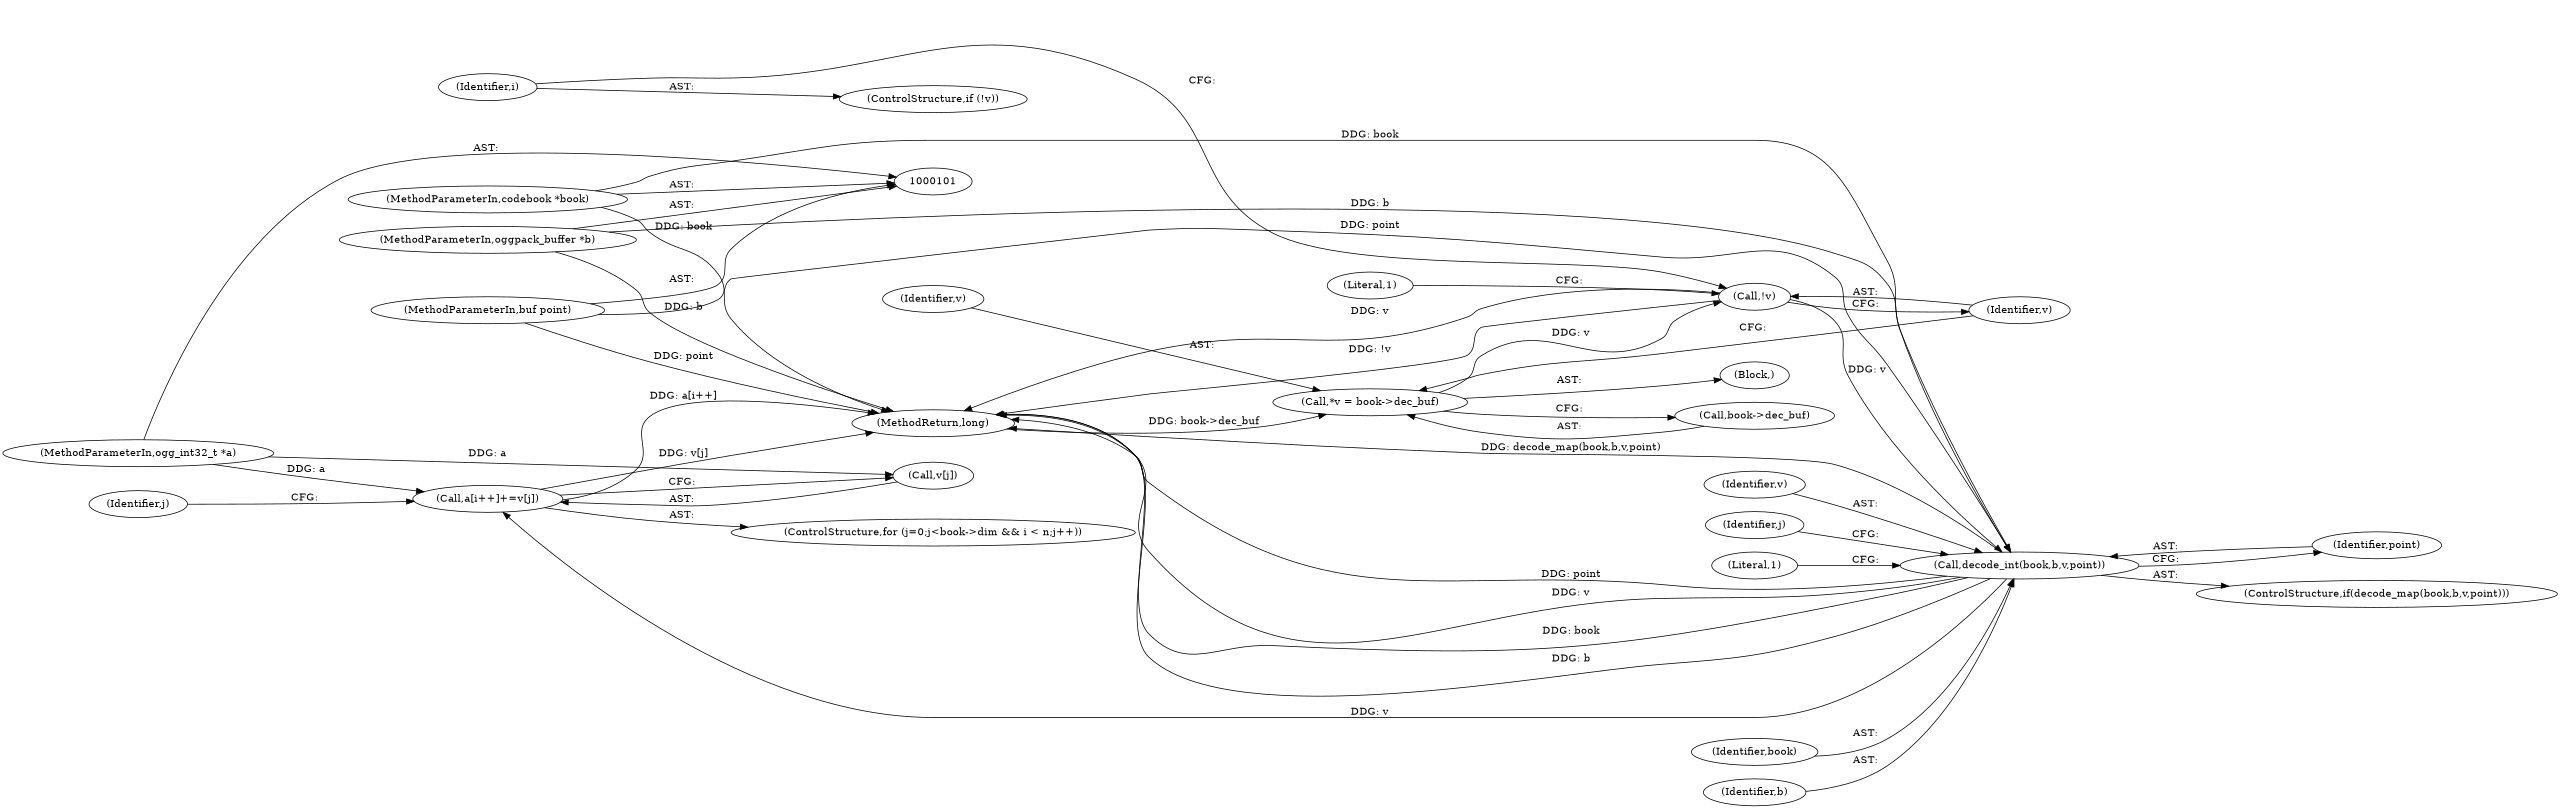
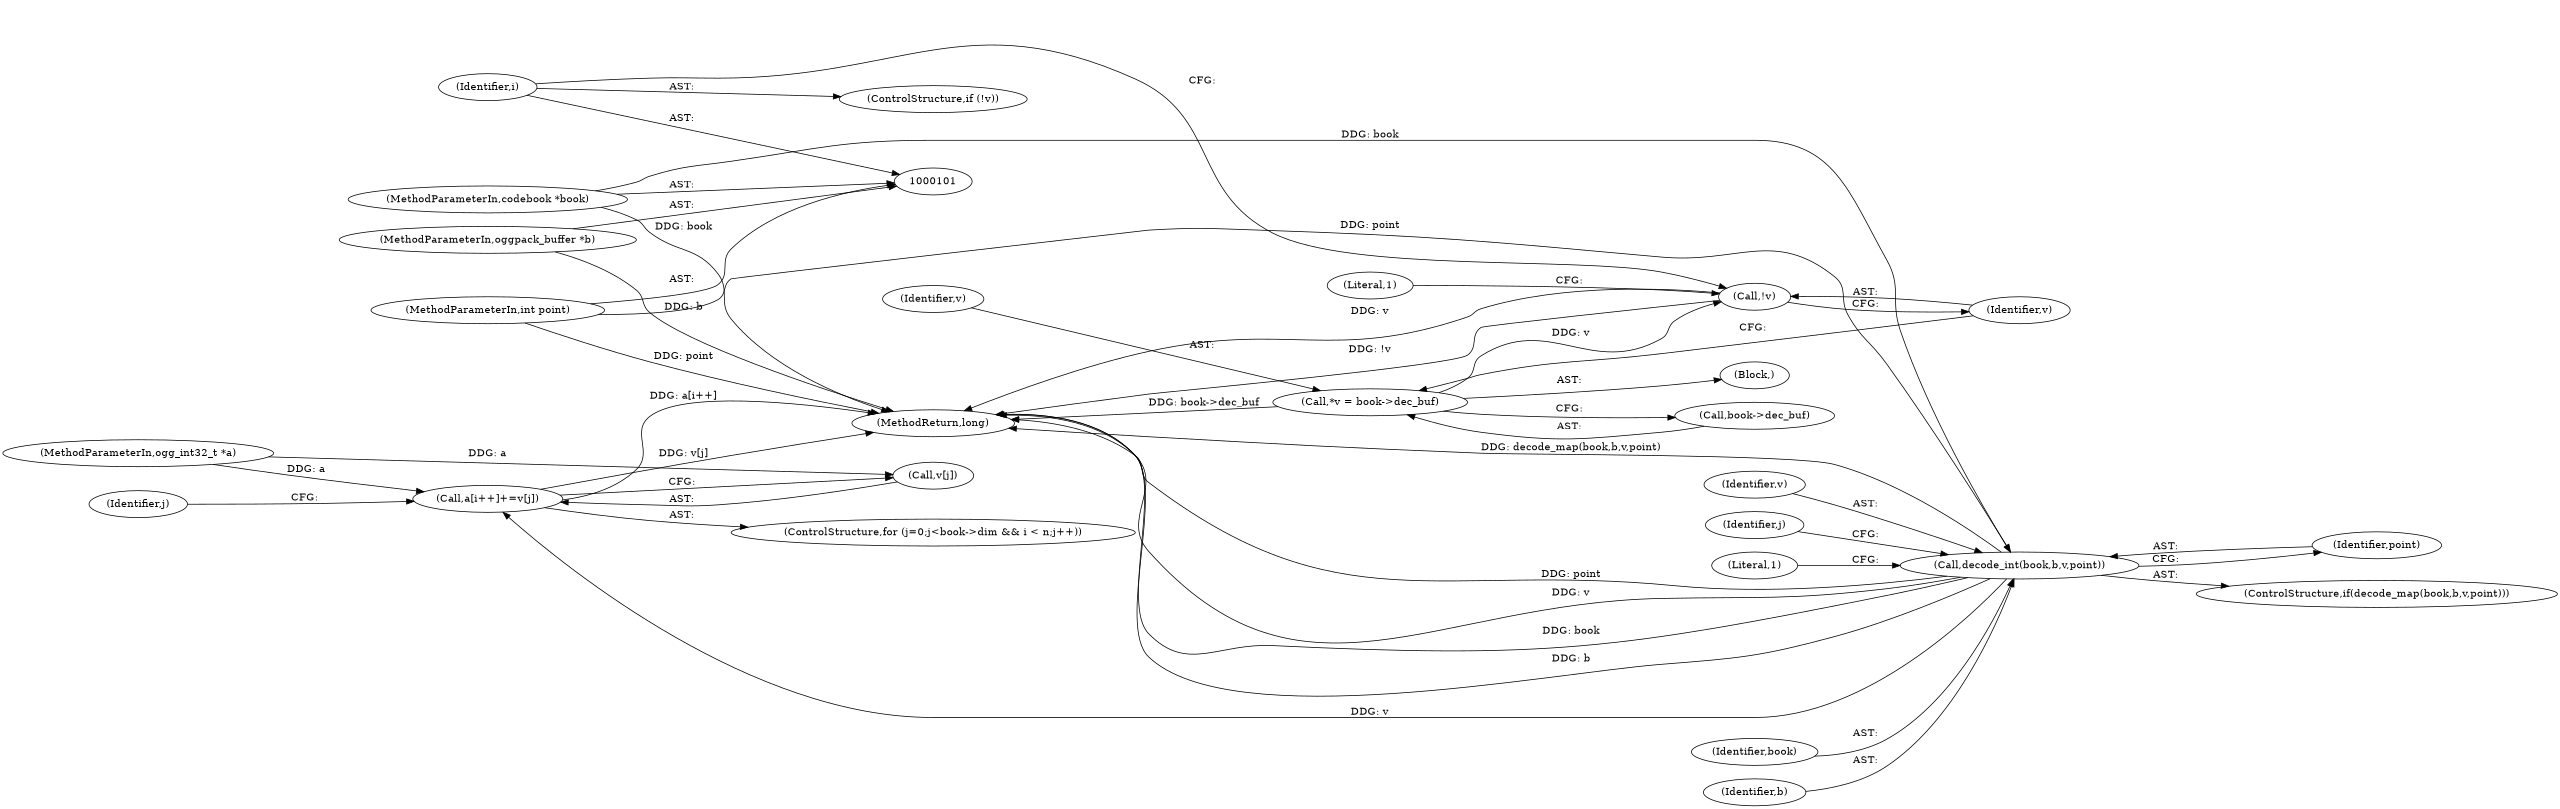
(447, 156) -> (710, 134)
(1399, 210) -> none
(488, 310) -> (488, 310)
(1880, 426) -> none
(1163, 433) -> (1148, 413)
